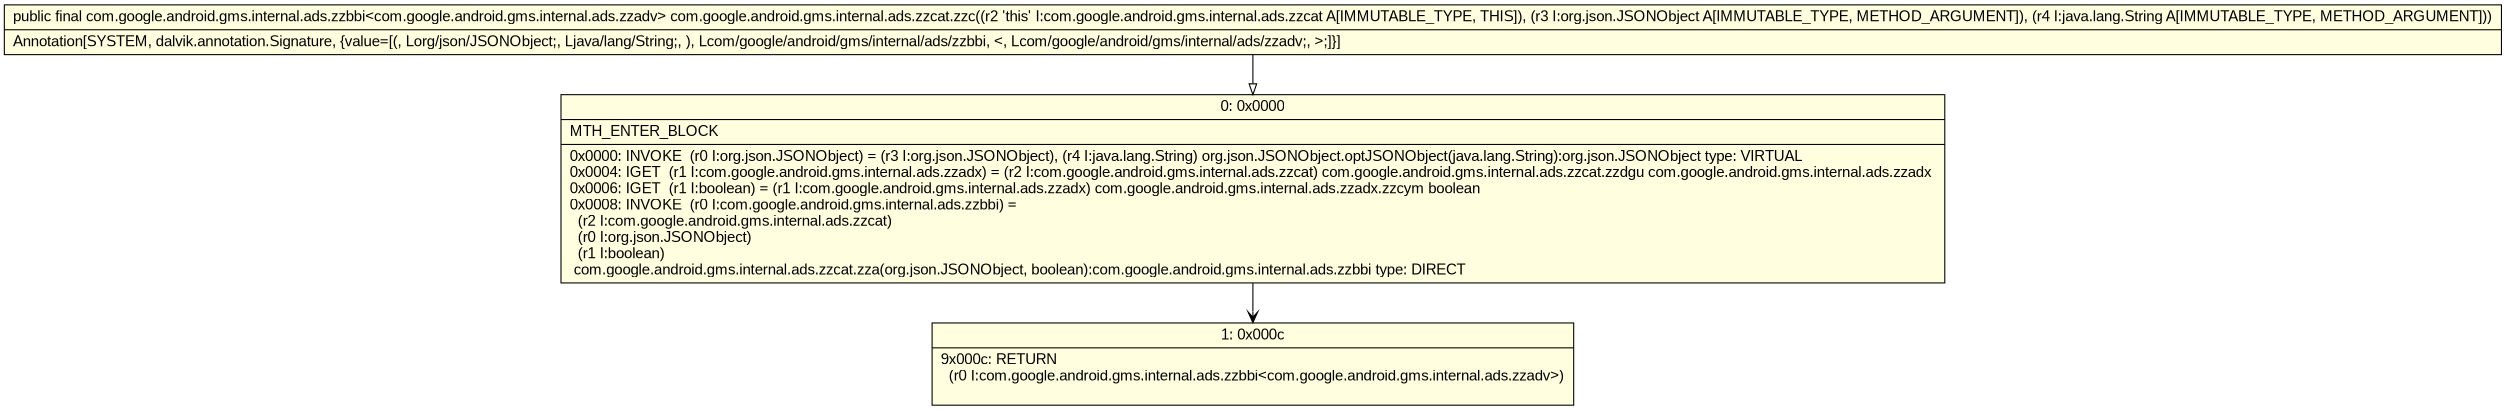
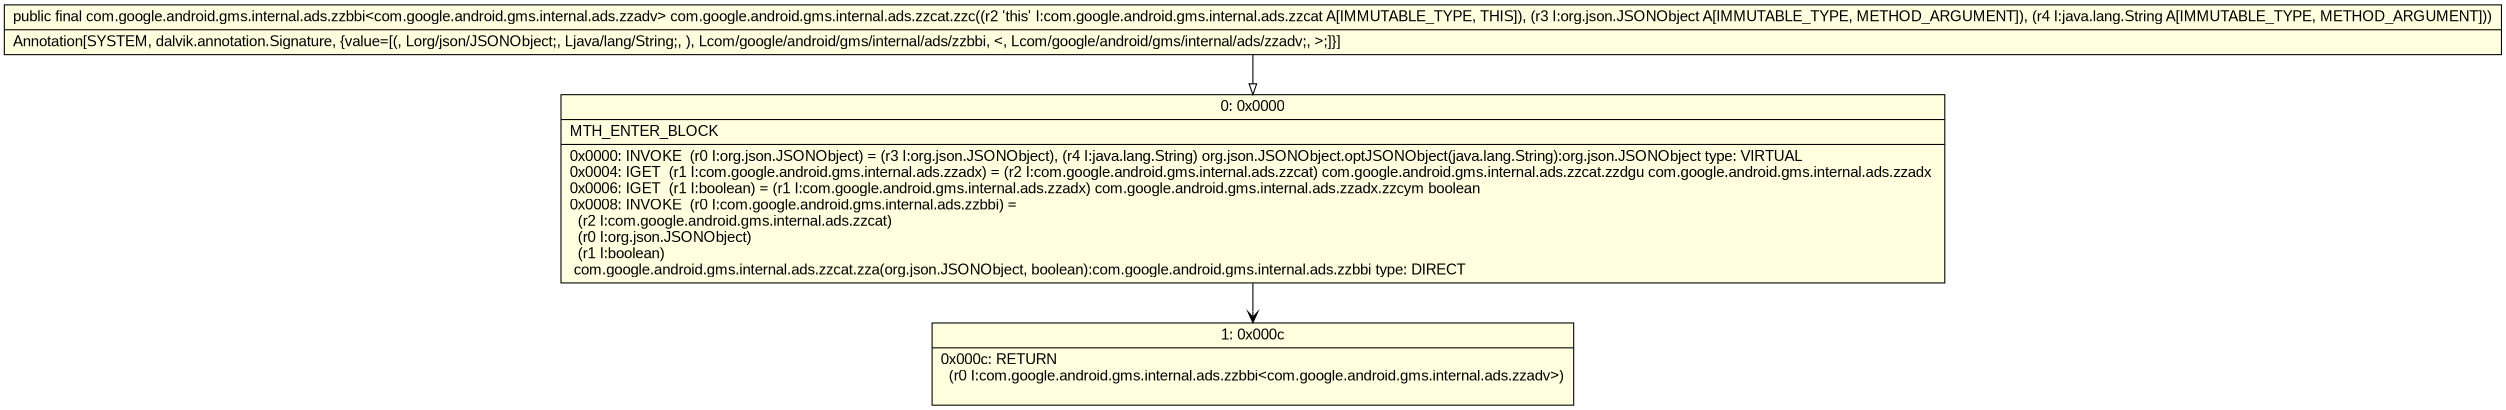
(1003, 360) -> (1003, 360)
